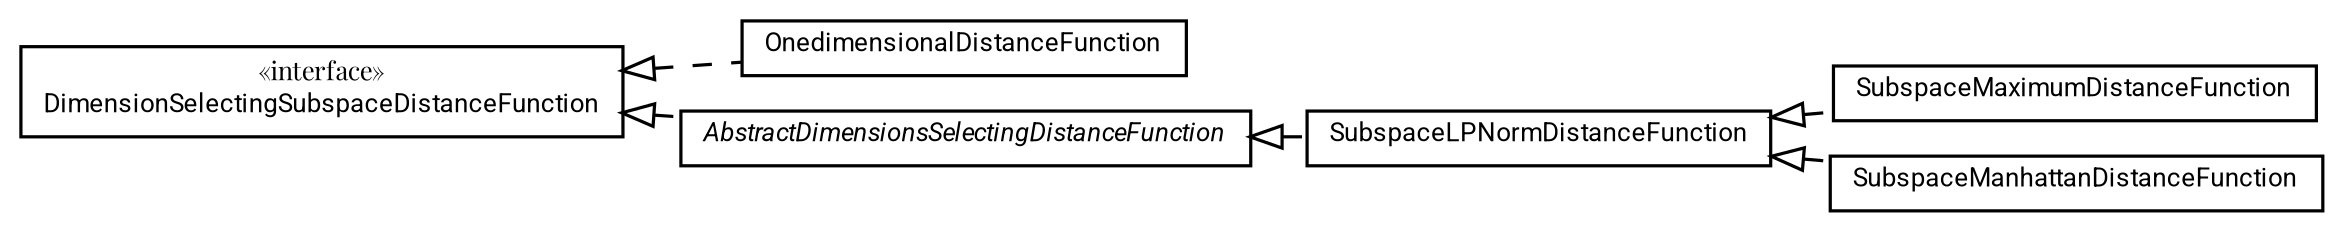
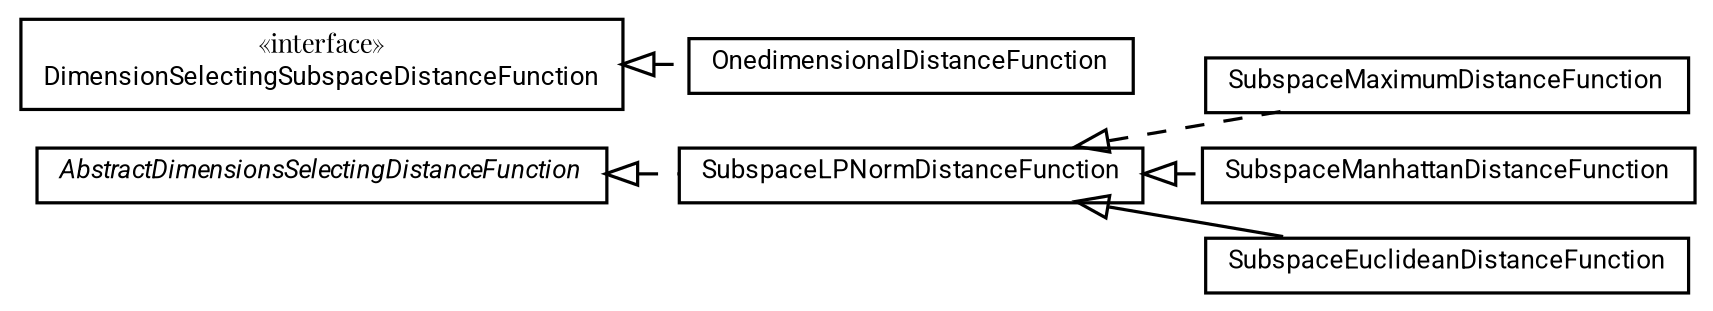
(667, 116) -> none
none -> (1447, 264)
